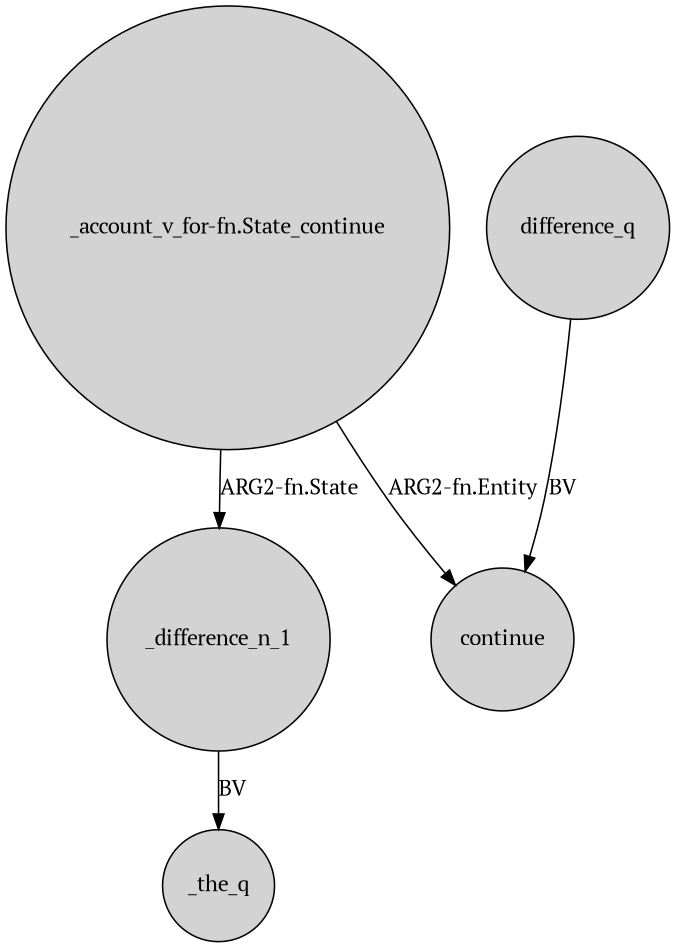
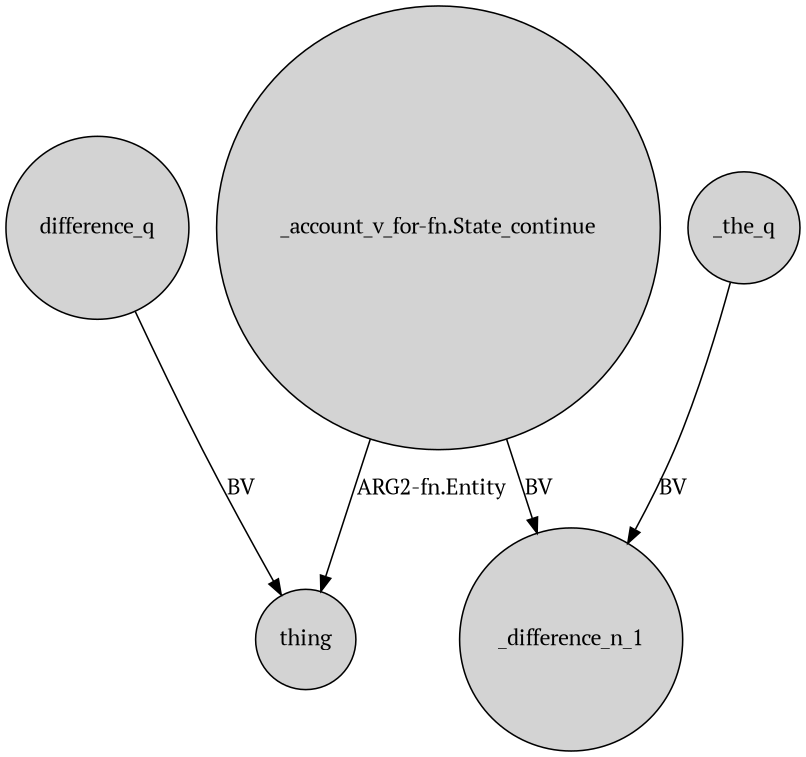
(290, 489) -> (540, 489)
(502, 639) -> (306, 639)
(219, 782) -> (691, 409)
